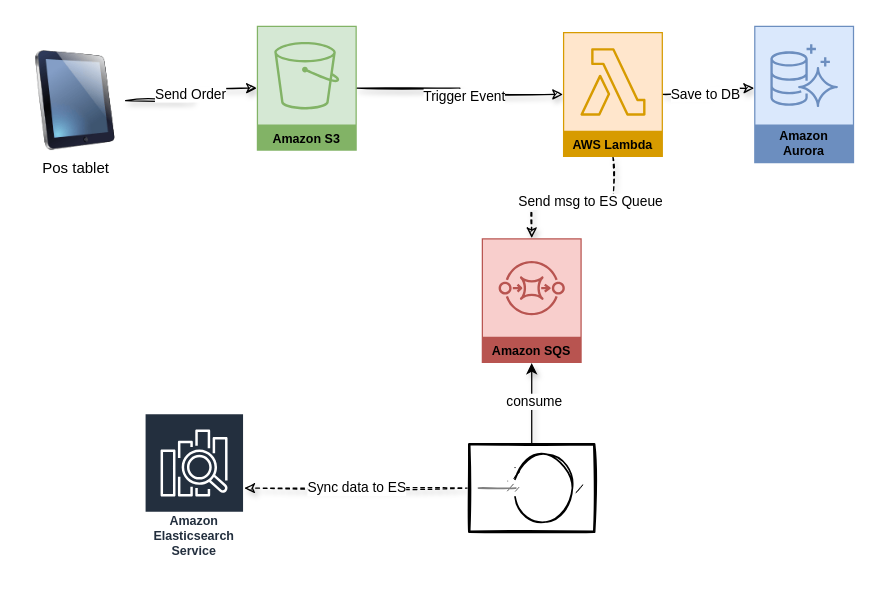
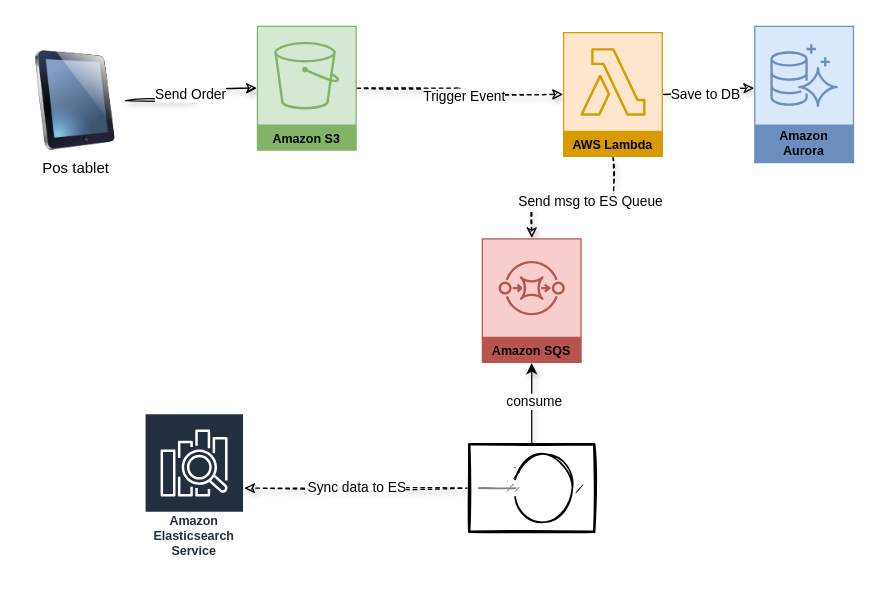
(406, 88) -> (406, 88)
